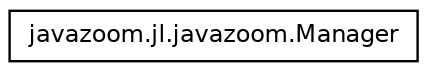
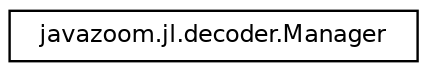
(214, 36) -> (214, 36)
